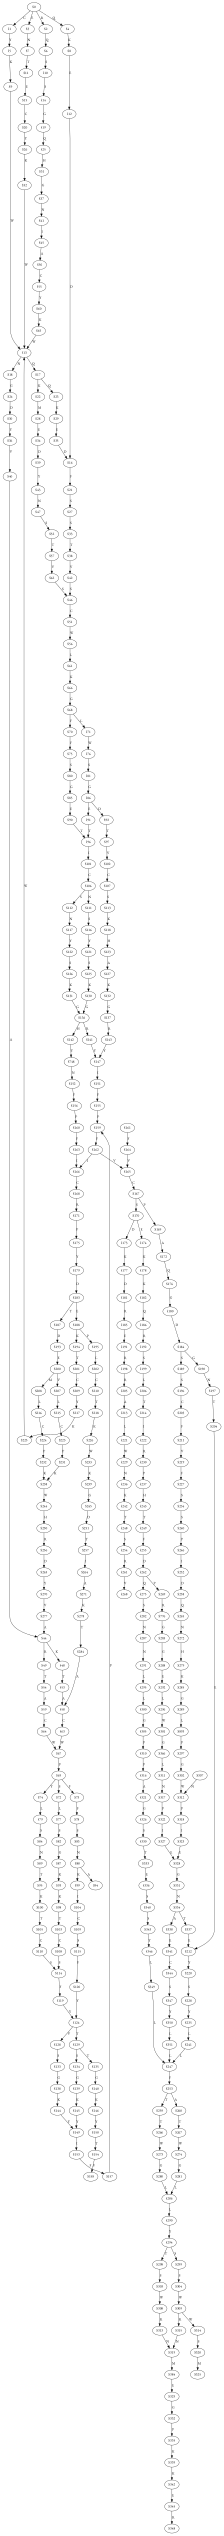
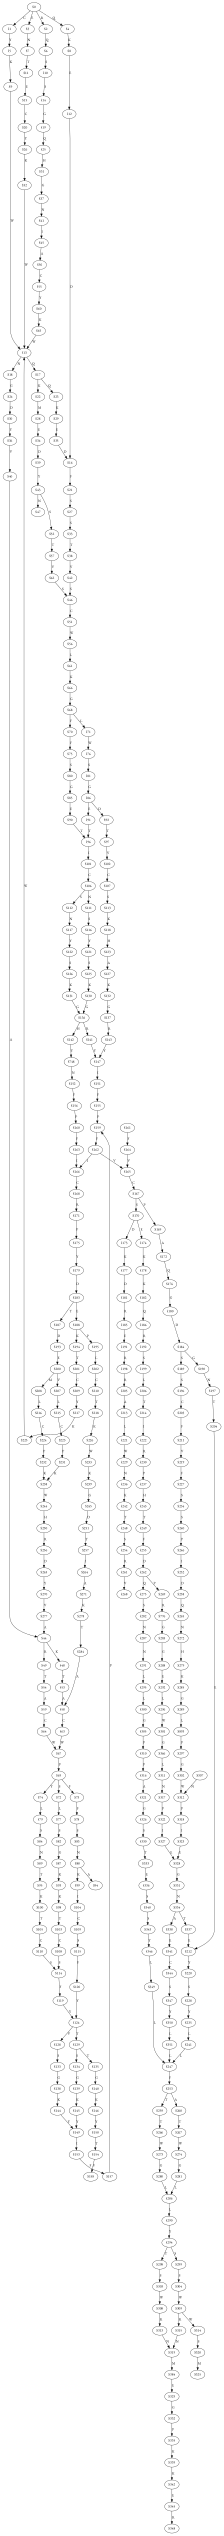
(44, 522) -> (48, 510)
